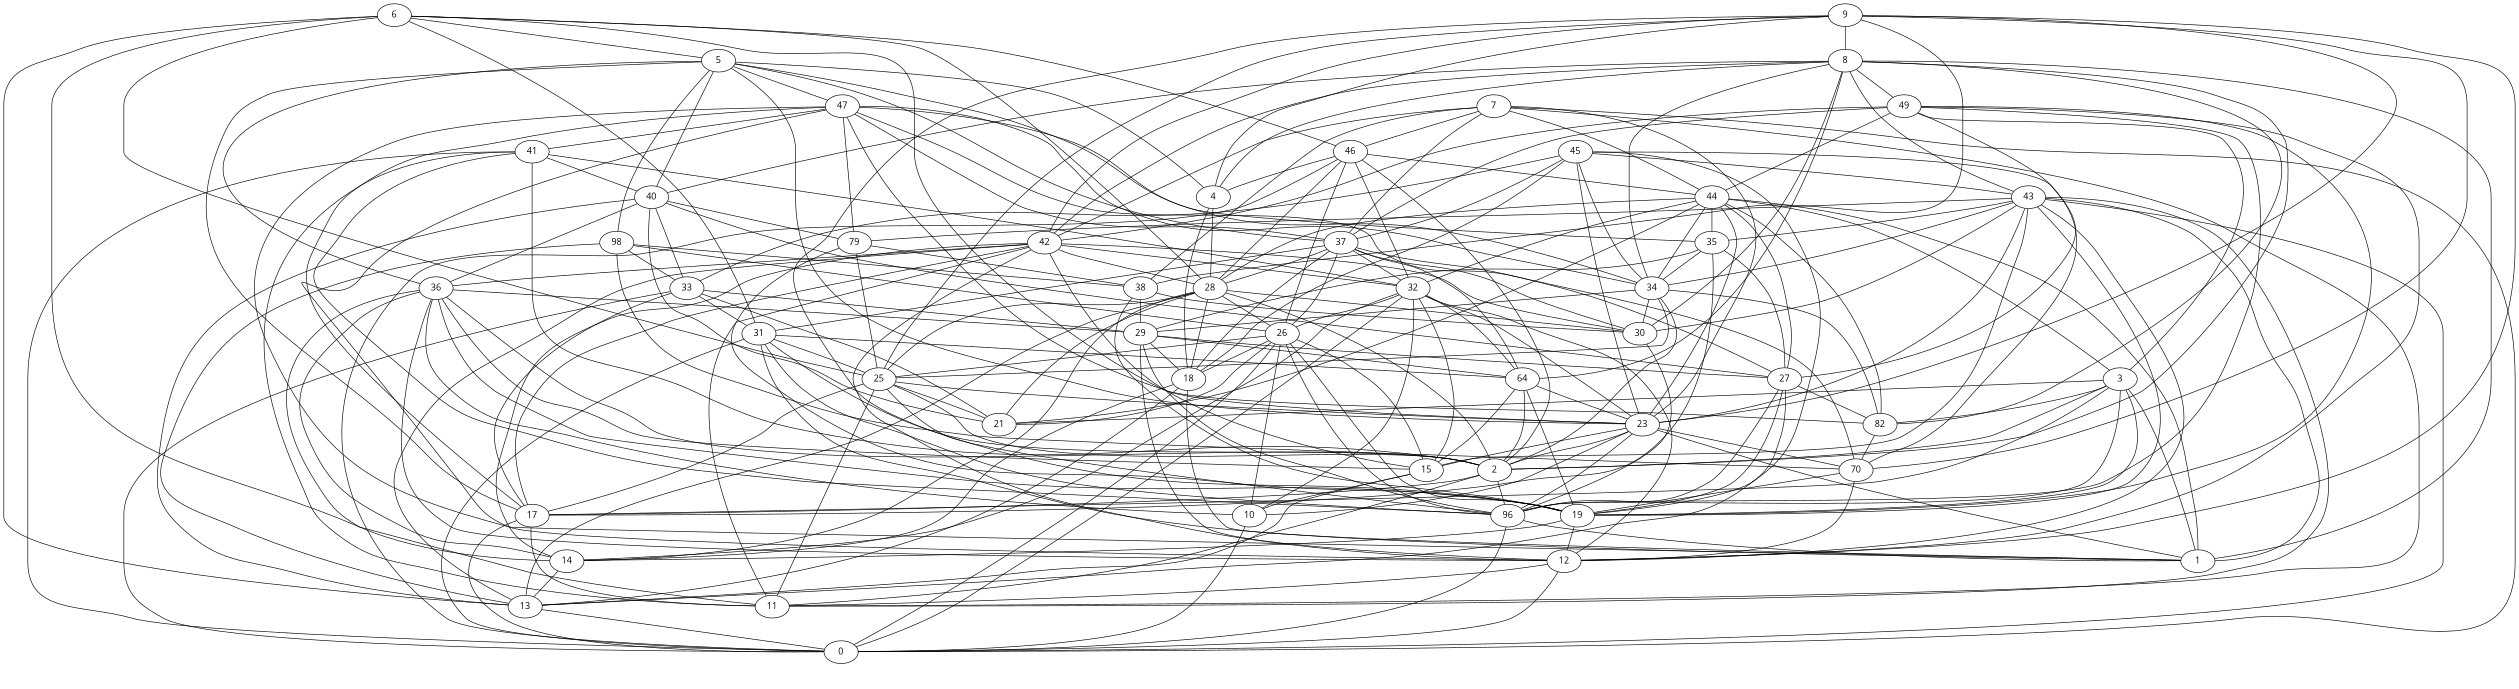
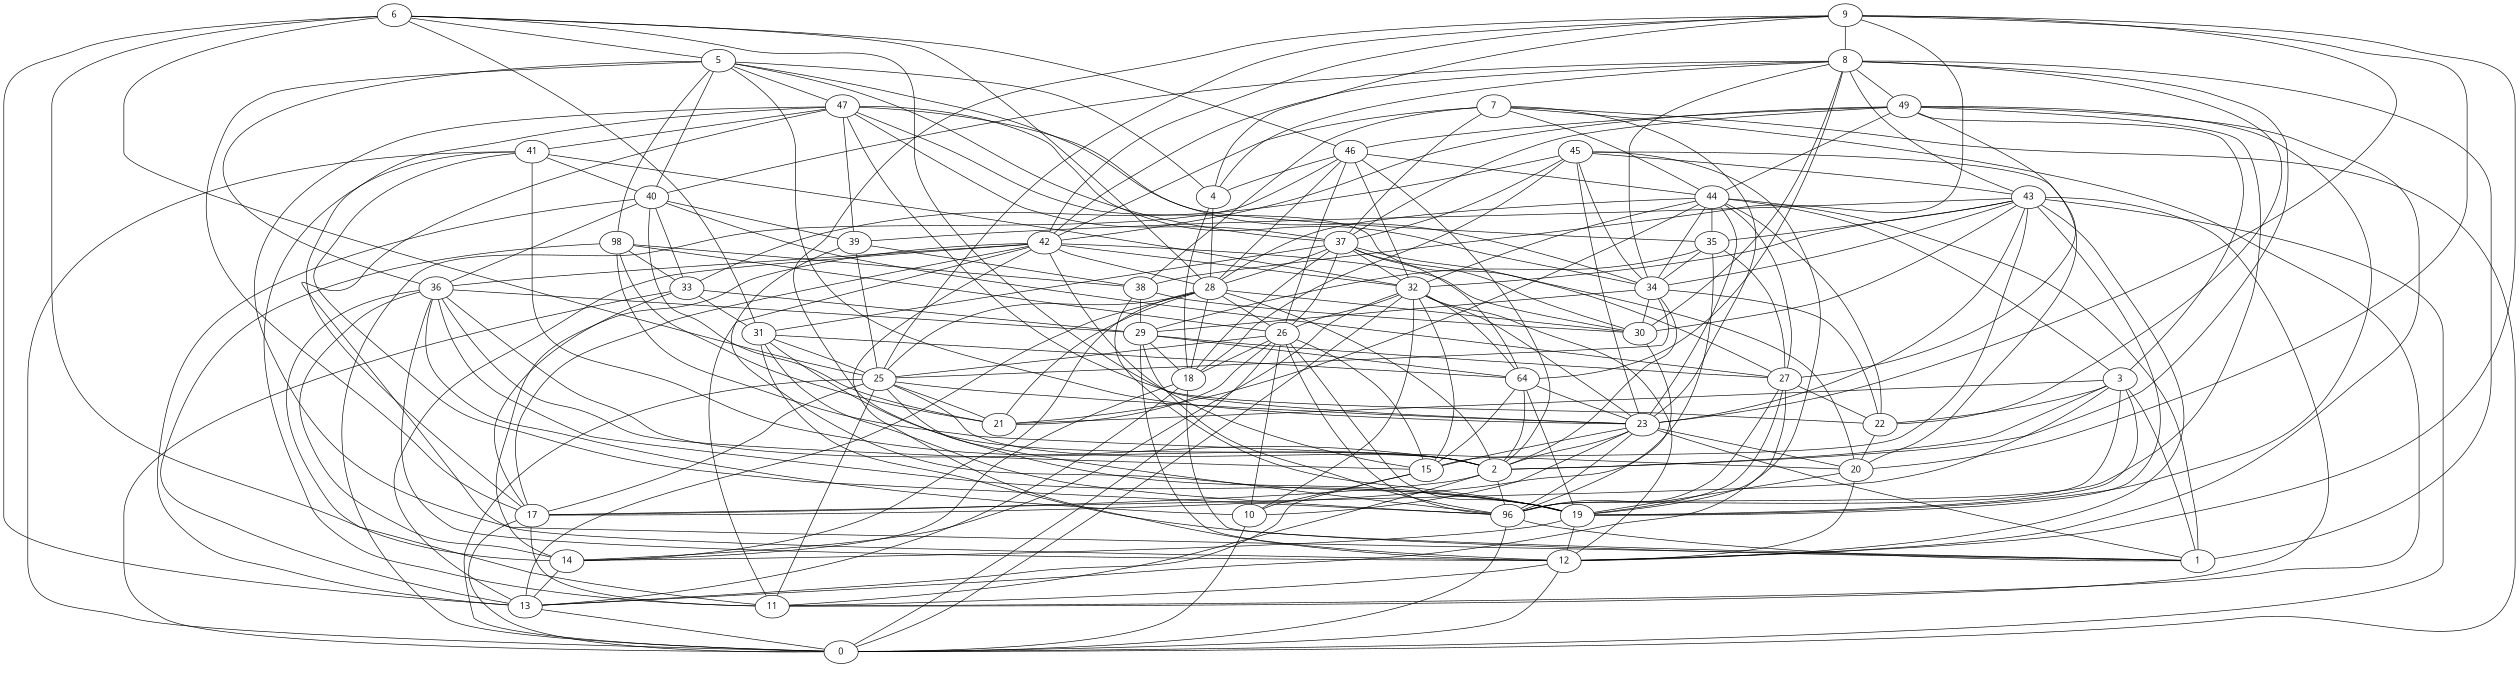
(1422, 128) -> (1574, 124)
(854, 243) -> (854, 243)
(849, 345) -> (780, 374)
(2268, 348) -> (1723, 256)
(1880, 425) -> (1880, 425)
(1856, 470) -> (1856, 470)
(443, 579) -> (474, 536)
